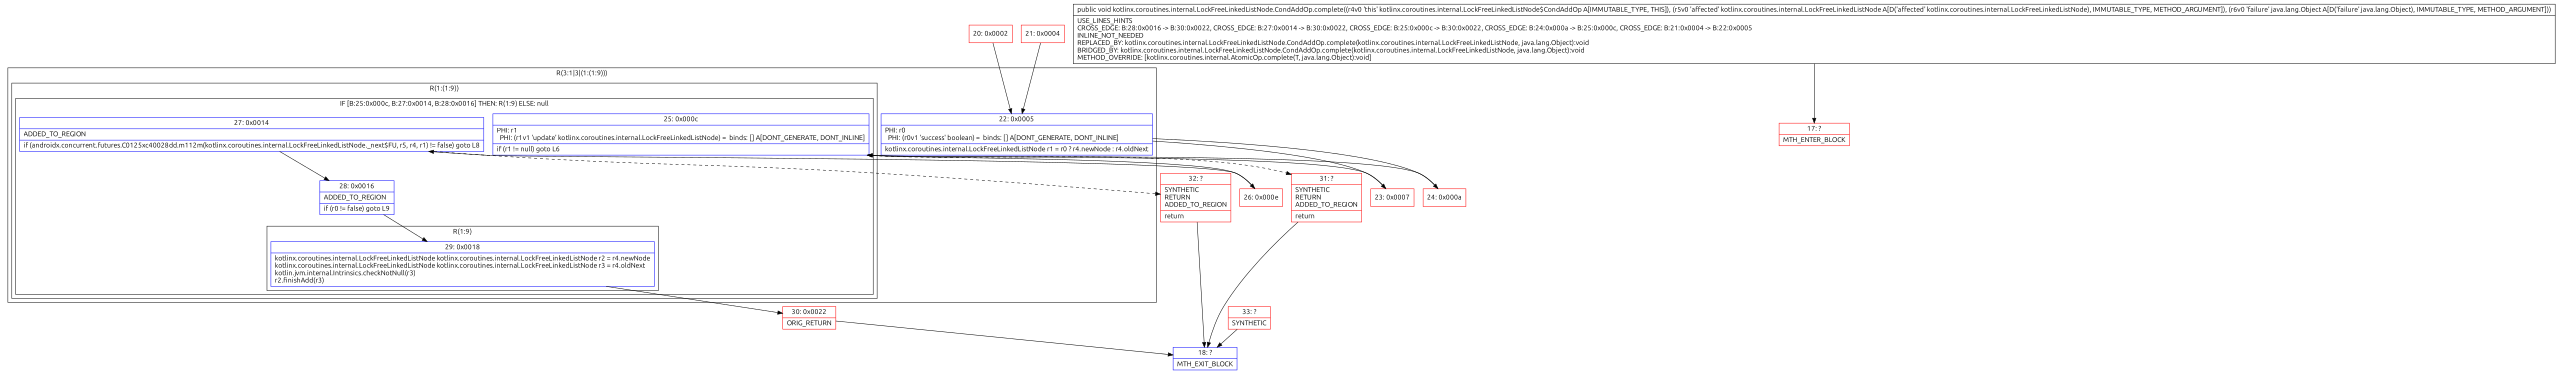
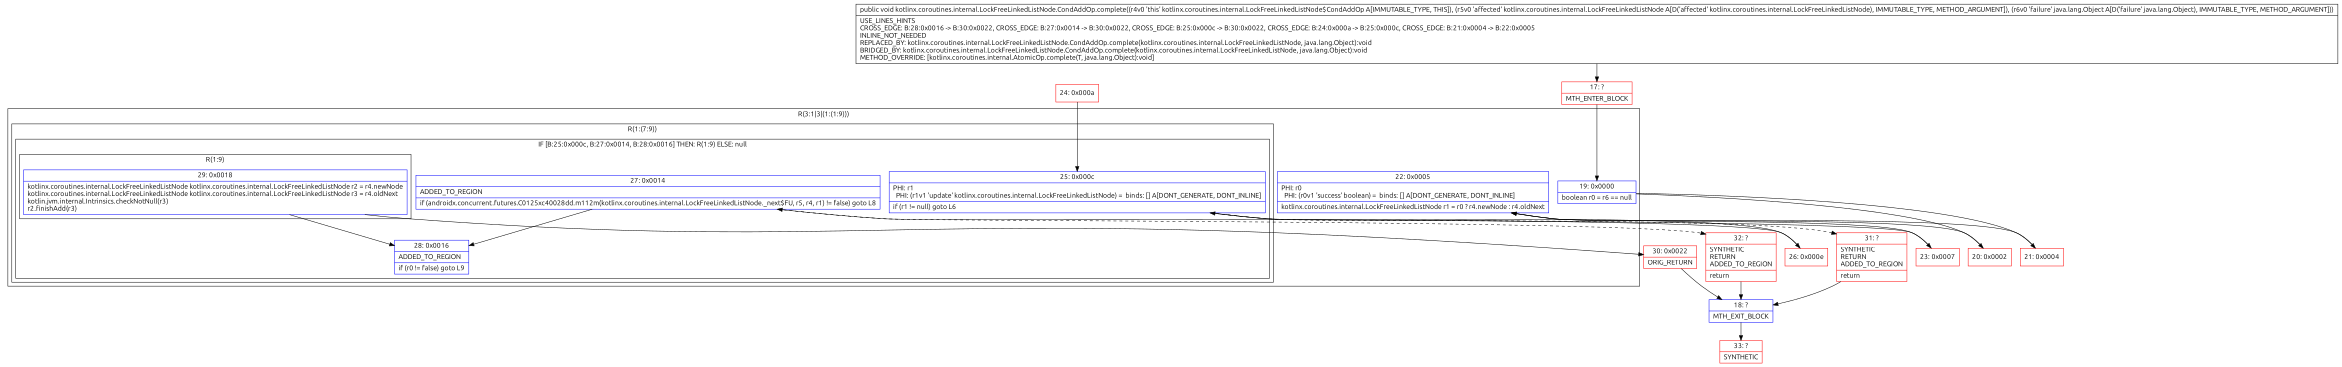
(444, 89) -> (643, 130)
(1297, 149) -> none
none -> (1597, 192)
(407, 229) -> (340, 229)
(1229, 337) -> (1741, 329)
